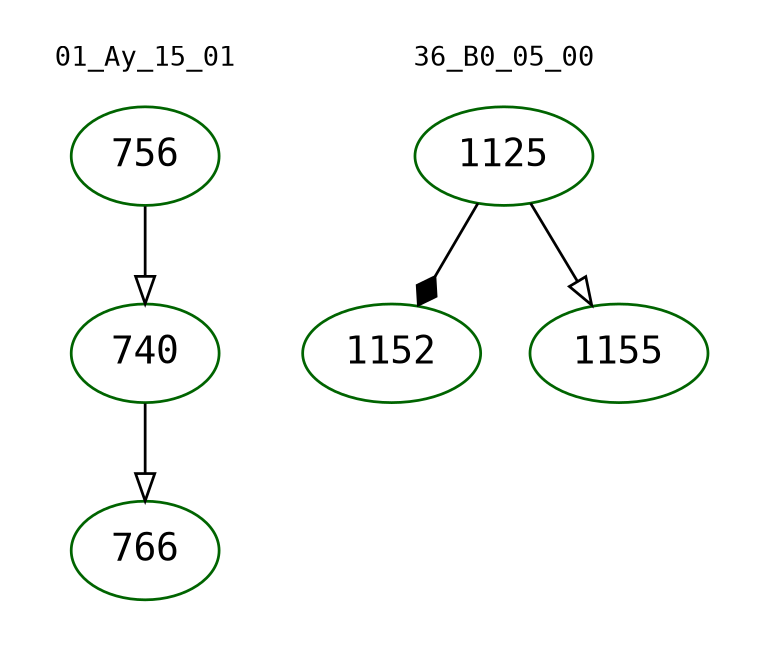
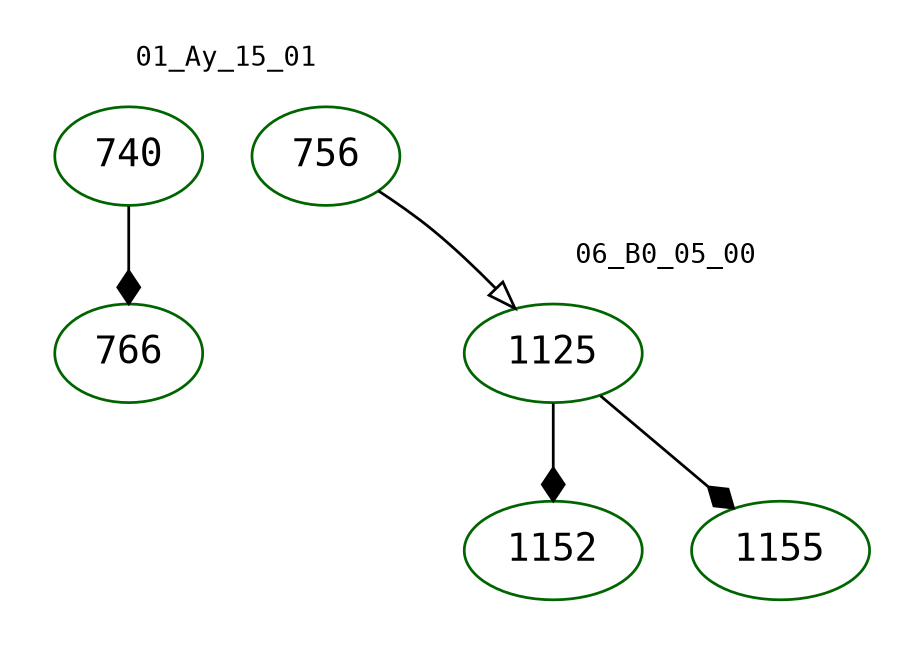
(505, 59) -> (667, 256)
(145, 241) -> (463, 256)
(554, 242) -> (654, 441)
(145, 438) -> (129, 239)
